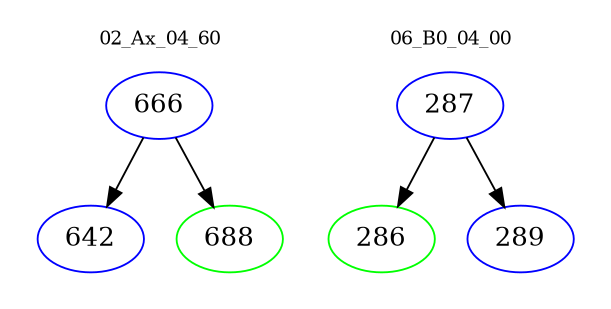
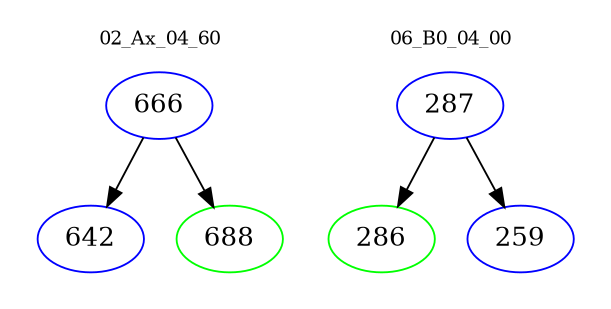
(521, 239) -> (521, 239)
